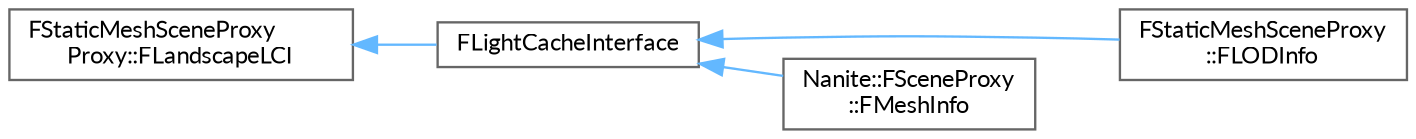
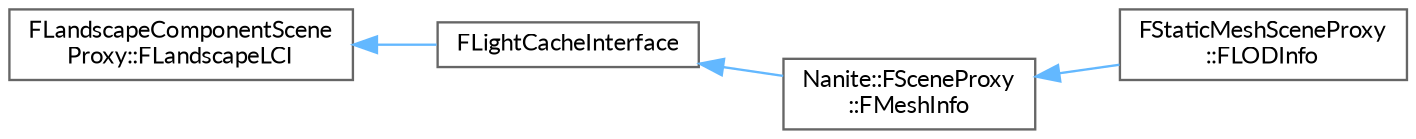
(921, 36) -> (1090, 69)
(181, 45) -> (181, 45)
